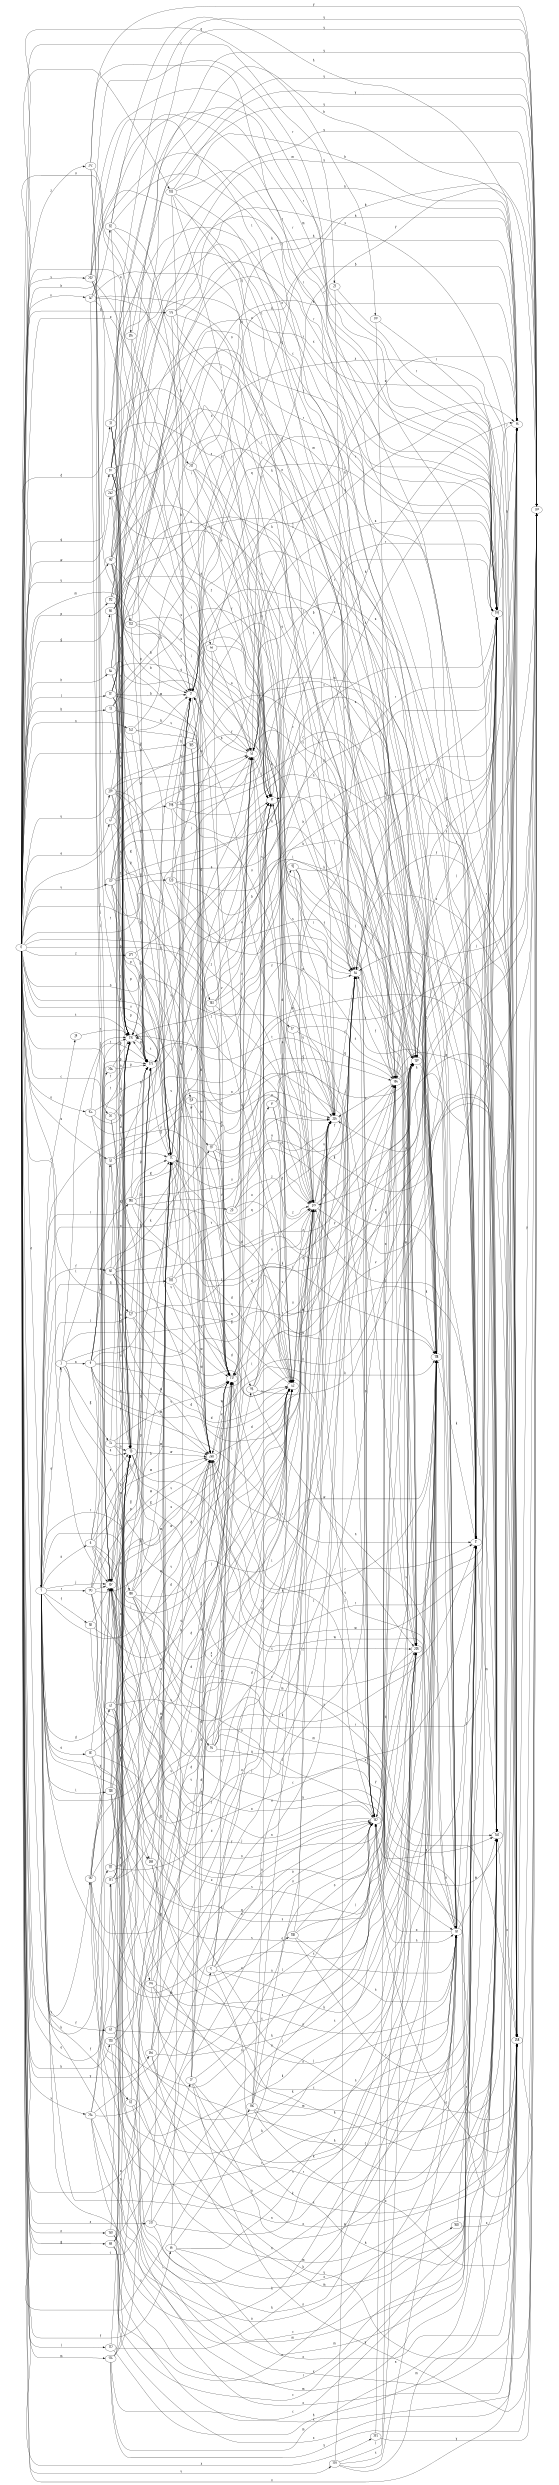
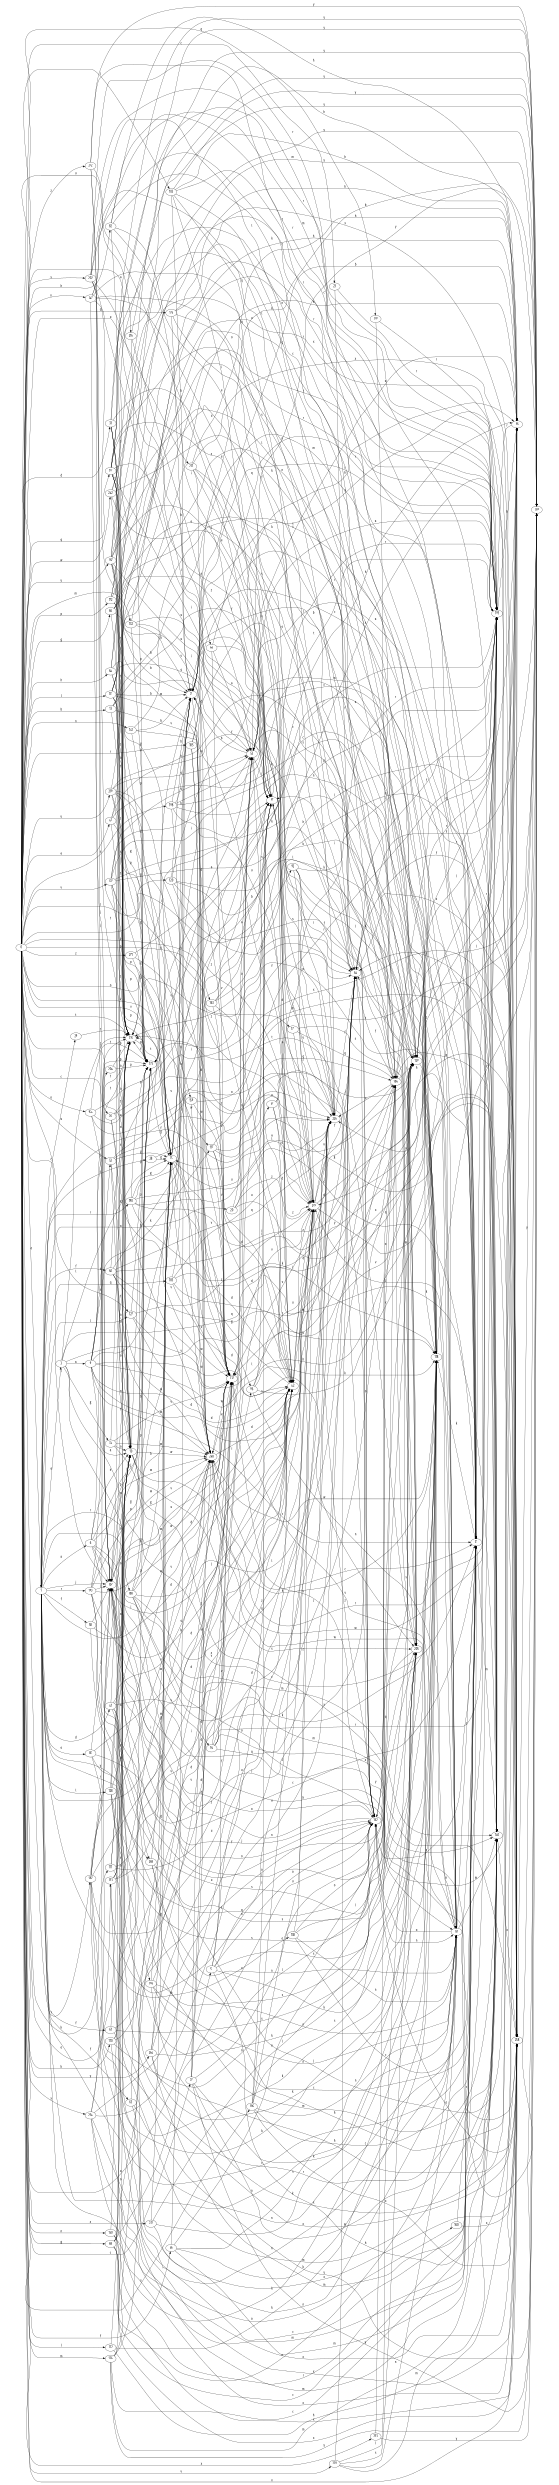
none -> (501, 1028)
none -> (151, 1159)
